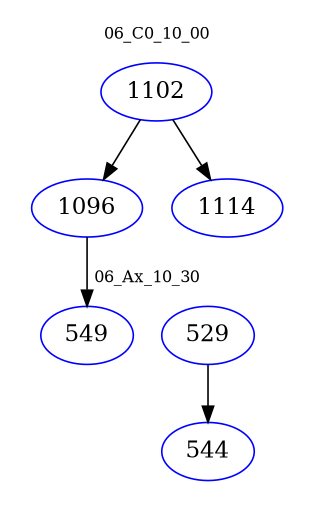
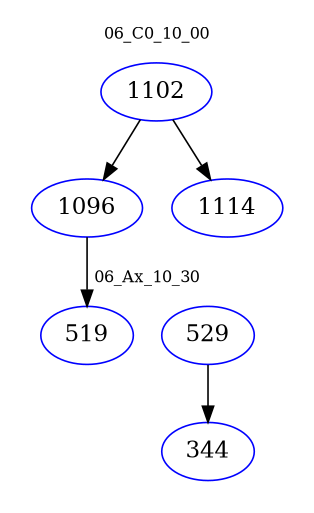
(87, 335) -> (87, 335)
(208, 451) -> (208, 451)
